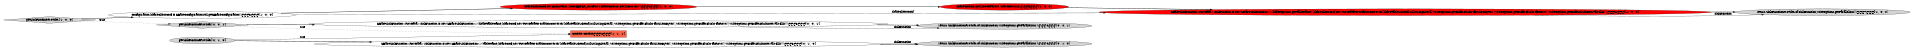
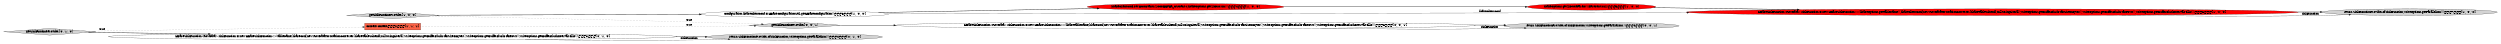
(400, 31) -> (587, 27)
(402, 37) -> (225, 29)
(202, 40) -> (50, 32)
